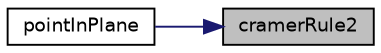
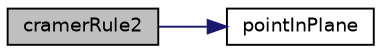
(179, 27) -> (183, 27)
